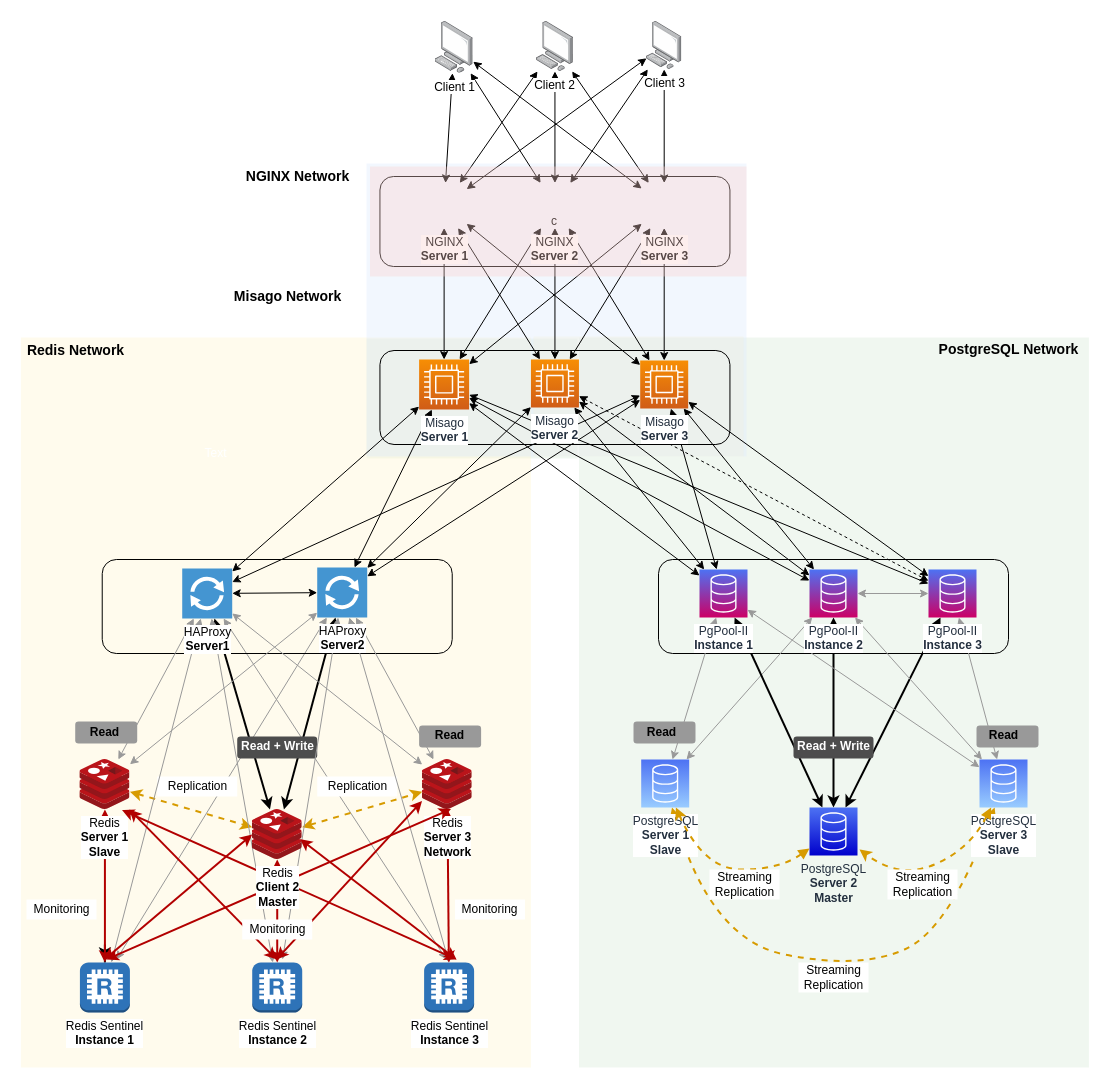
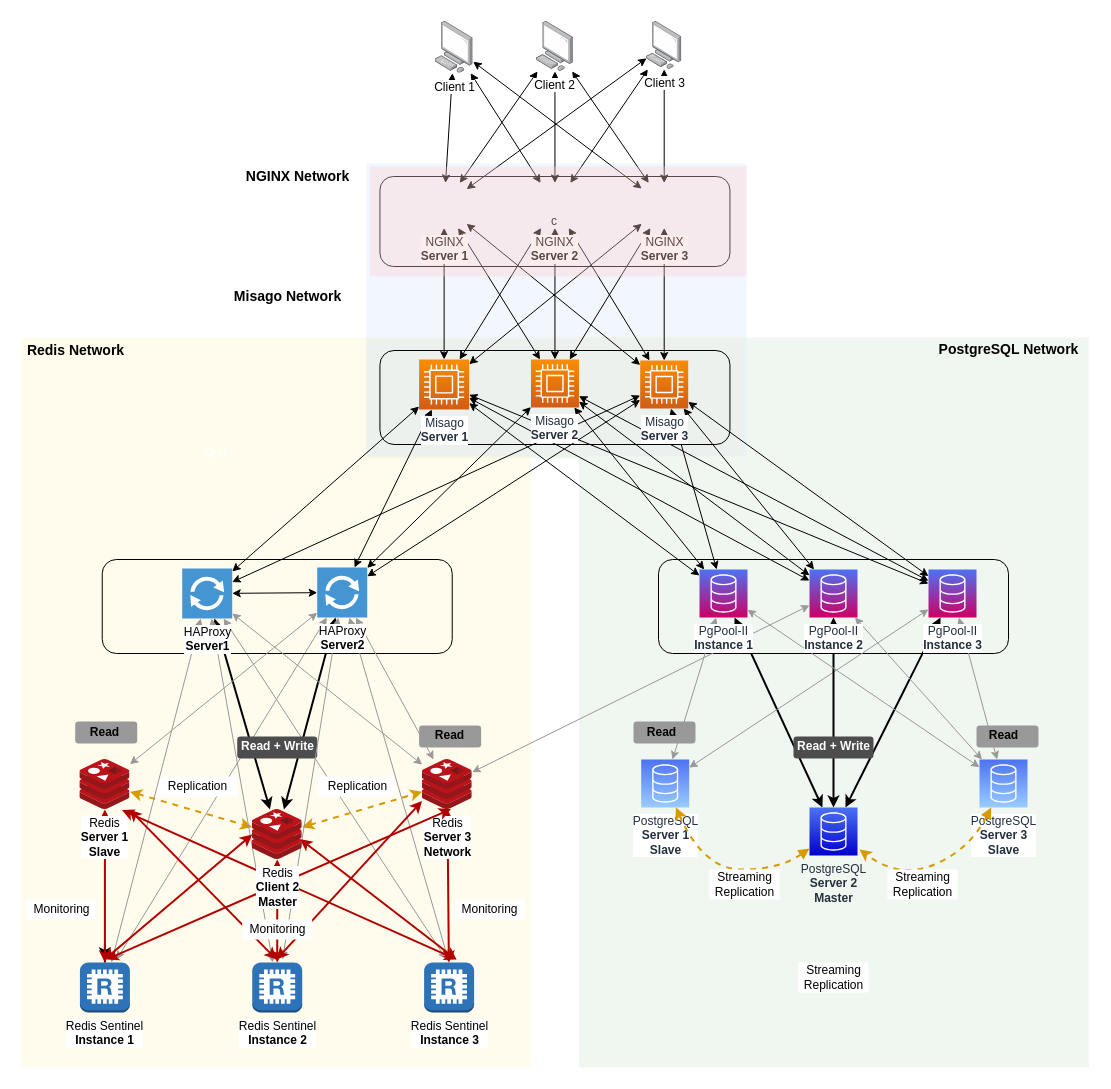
(833, 531) -> (833, 531)
(893, 594) -> (763, 719)
(161, 680) -> none
(749, 689) -> (596, 711)
(805, 958) -> none
